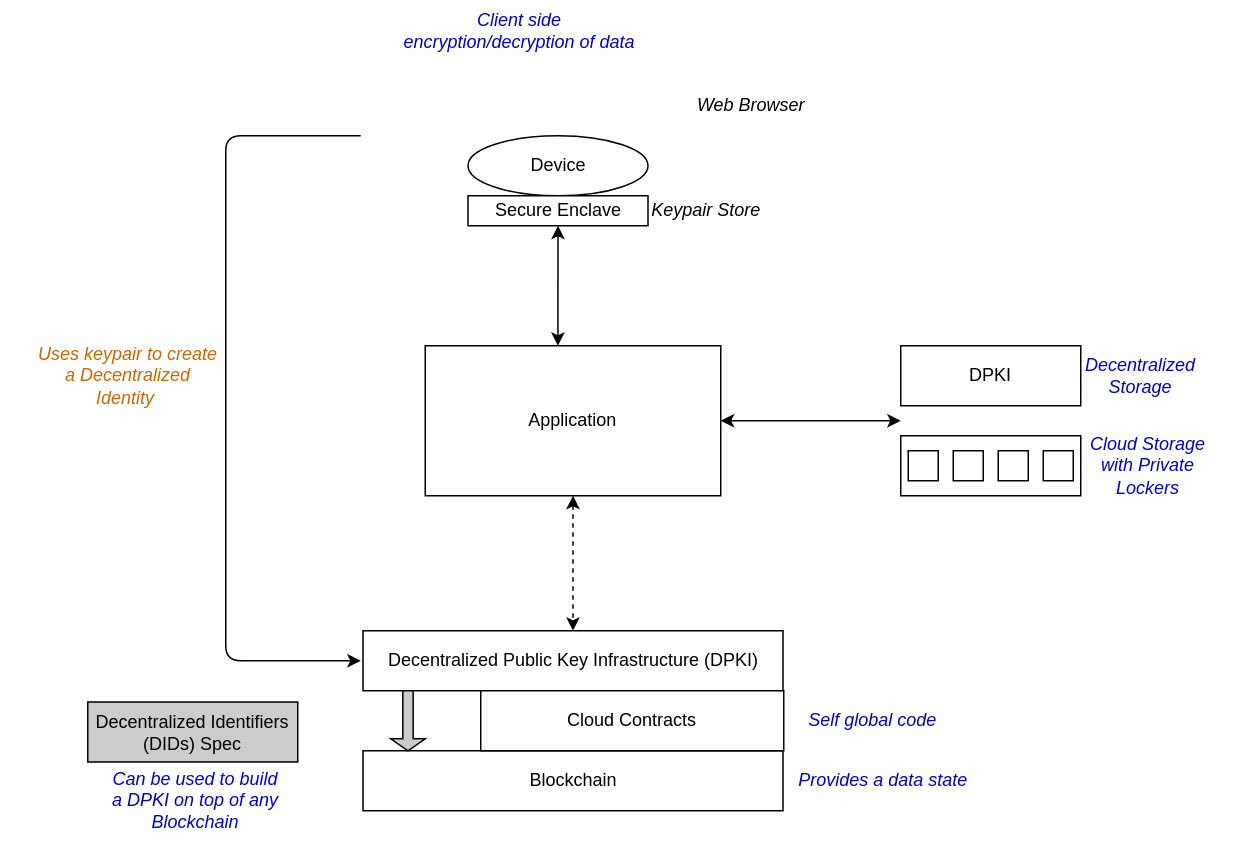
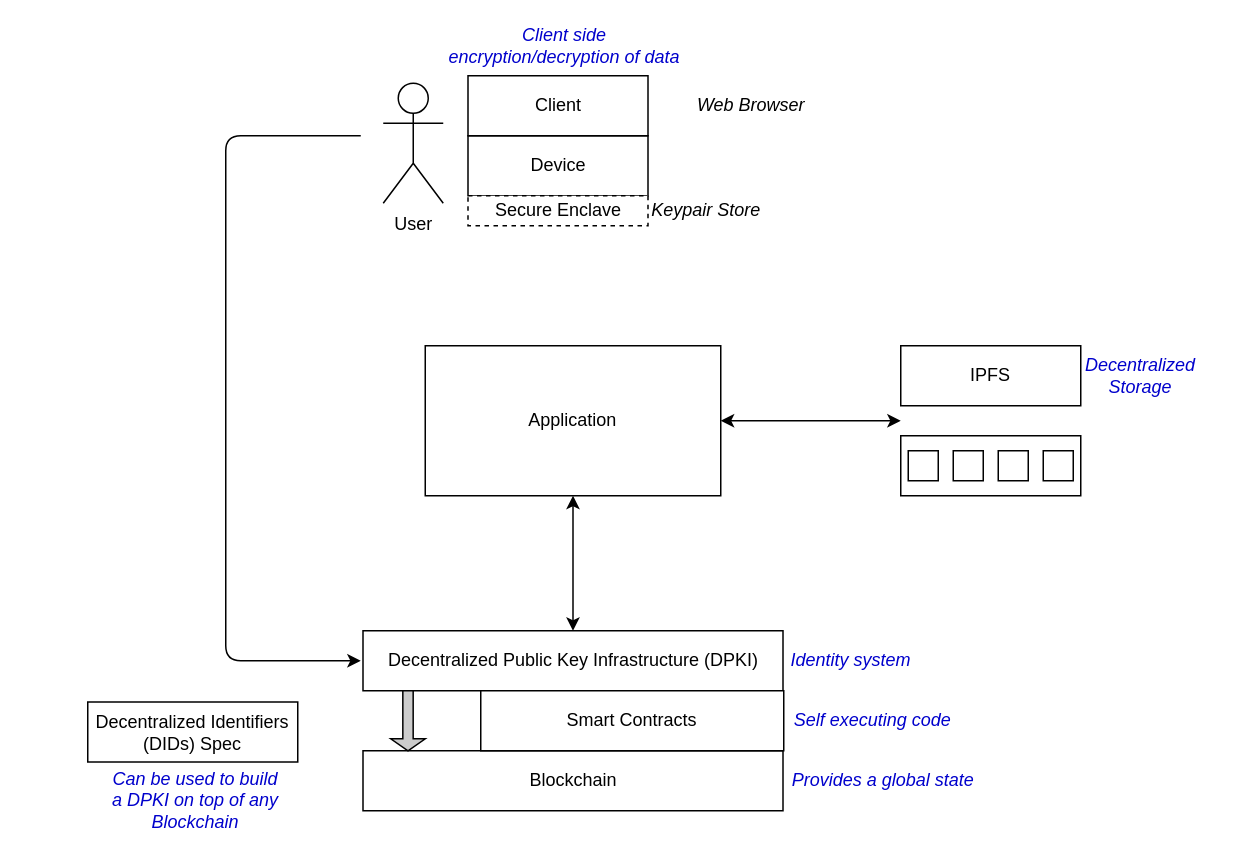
(520, 31) -> (565, 46)
none -> (558, 106)
none -> (413, 143)
(558, 166) -> (558, 166)
(558, 211) -> (558, 211)
(558, 286) -> none
(128, 376) -> none
(991, 376) -> (991, 376)
(1148, 466) -> none
(573, 565) -> (573, 565)
none -> (851, 661)
(632, 721) -> (632, 721)
(873, 721) -> (873, 721)
(193, 732) -> (193, 732)
(884, 781) -> (884, 781)
